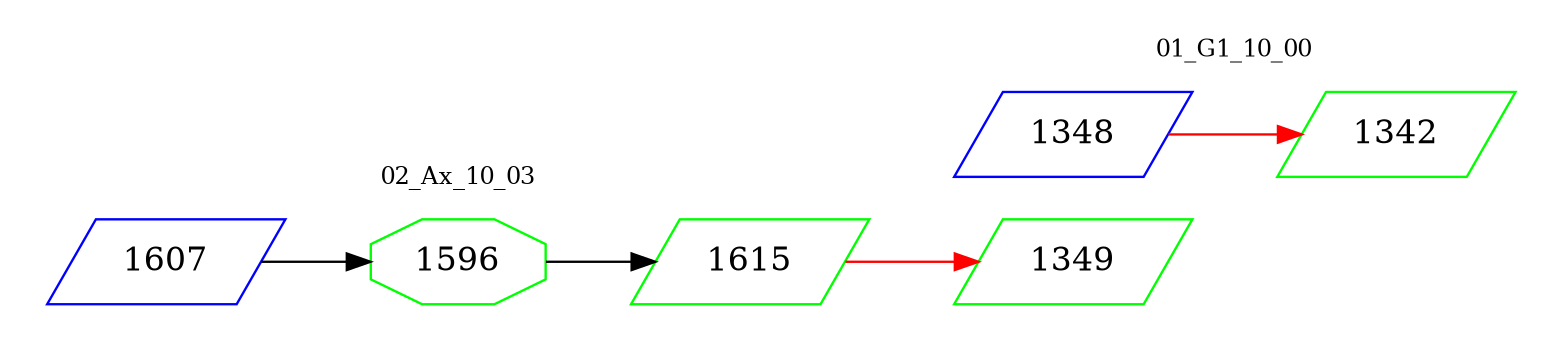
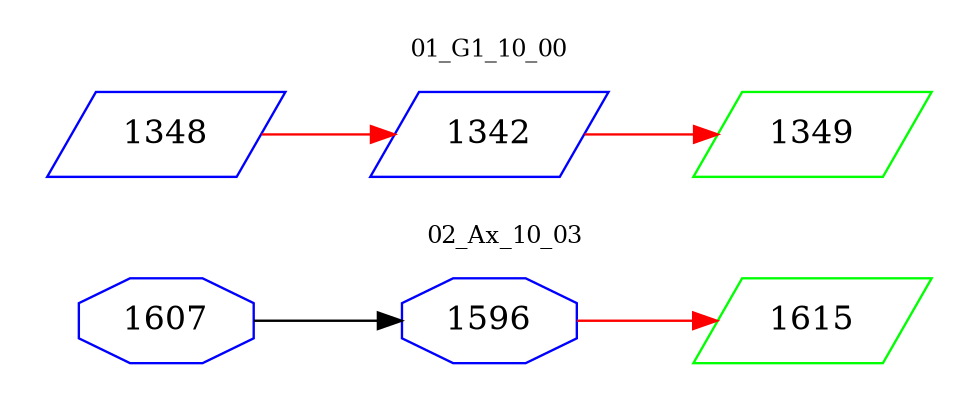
(1396, 134) -> (489, 134)
(166, 262) -> (166, 321)
(458, 262) -> (489, 321)
(589, 262) -> (635, 321)
(903, 262) -> (639, 134)
